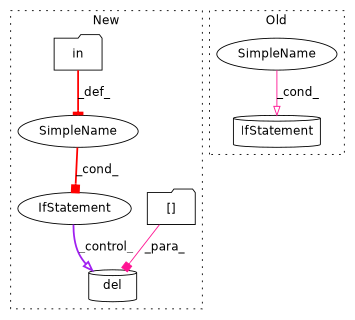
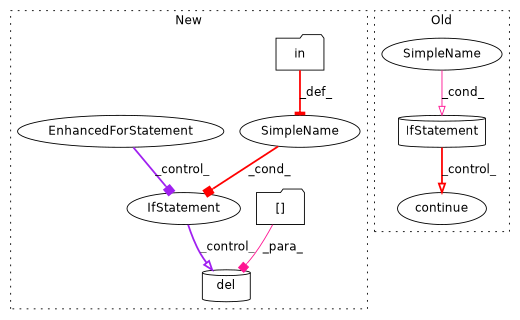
none -> (121, 131)
none -> (442, 209)
